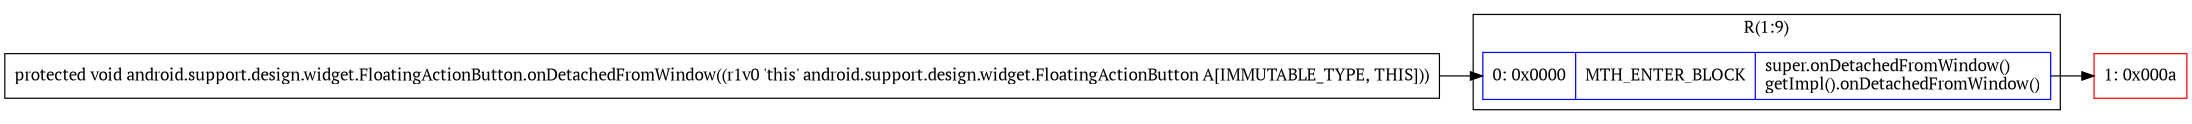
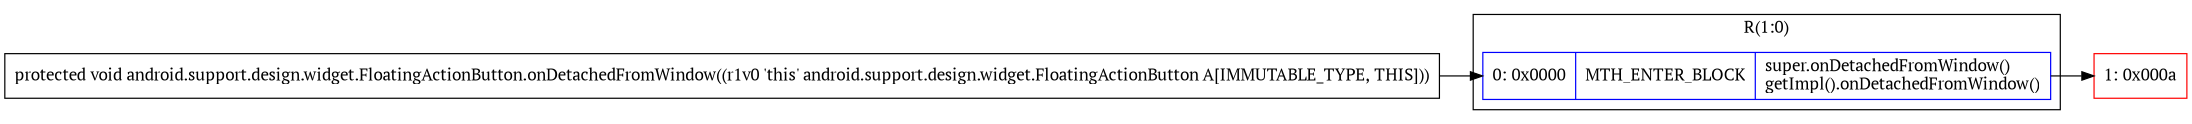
(1767, 28) -> (1767, 28)
